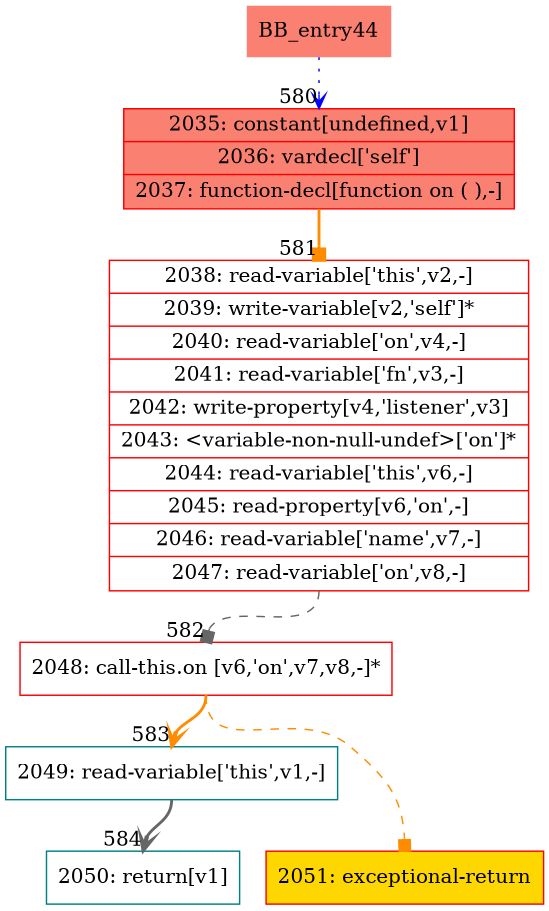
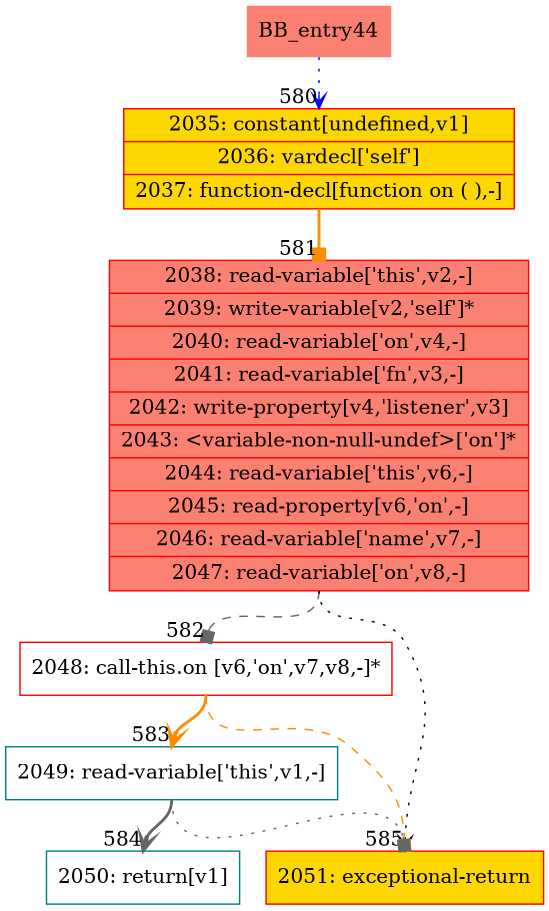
(319, 159) -> (319, 159)
(319, 426) -> (319, 426)
none -> (421, 684)
none -> (281, 827)
